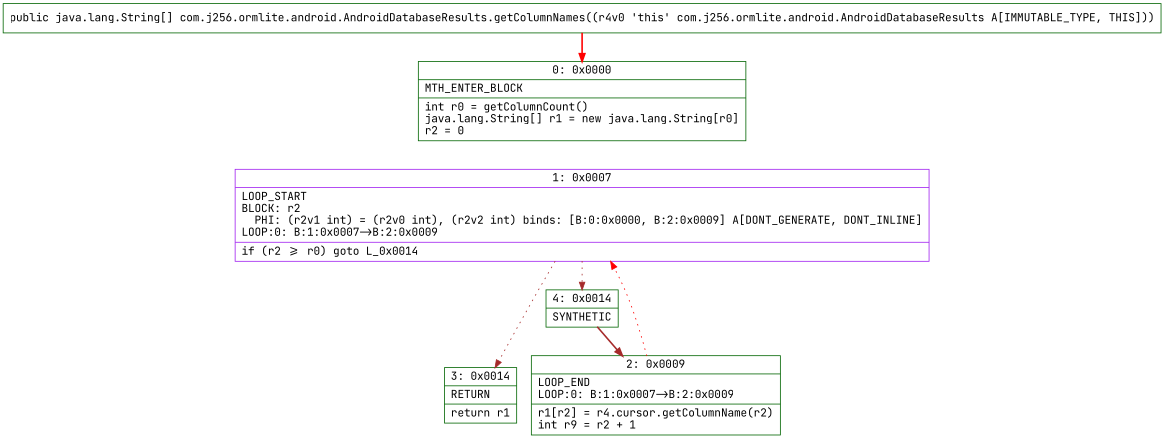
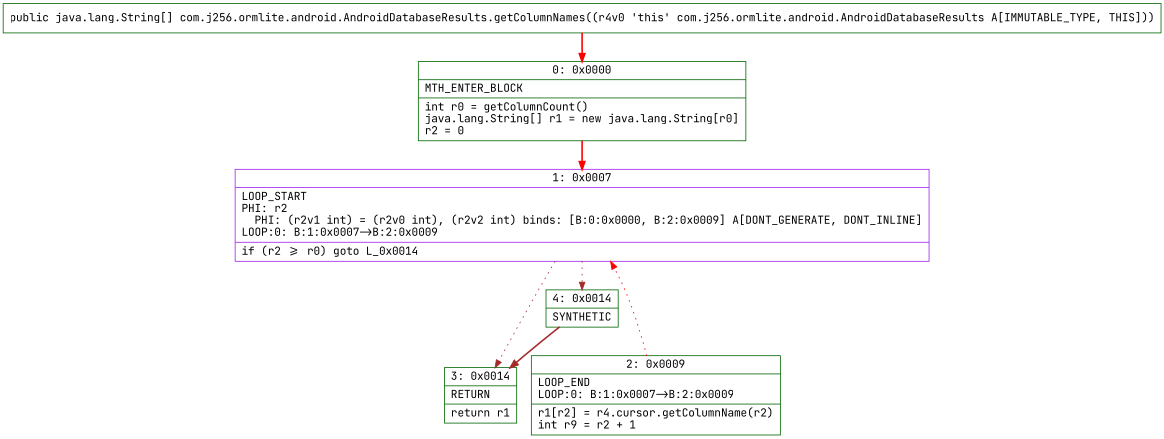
none -> (582, 151)
(274, 209) -> (268, 209)
(607, 338) -> (538, 344)
